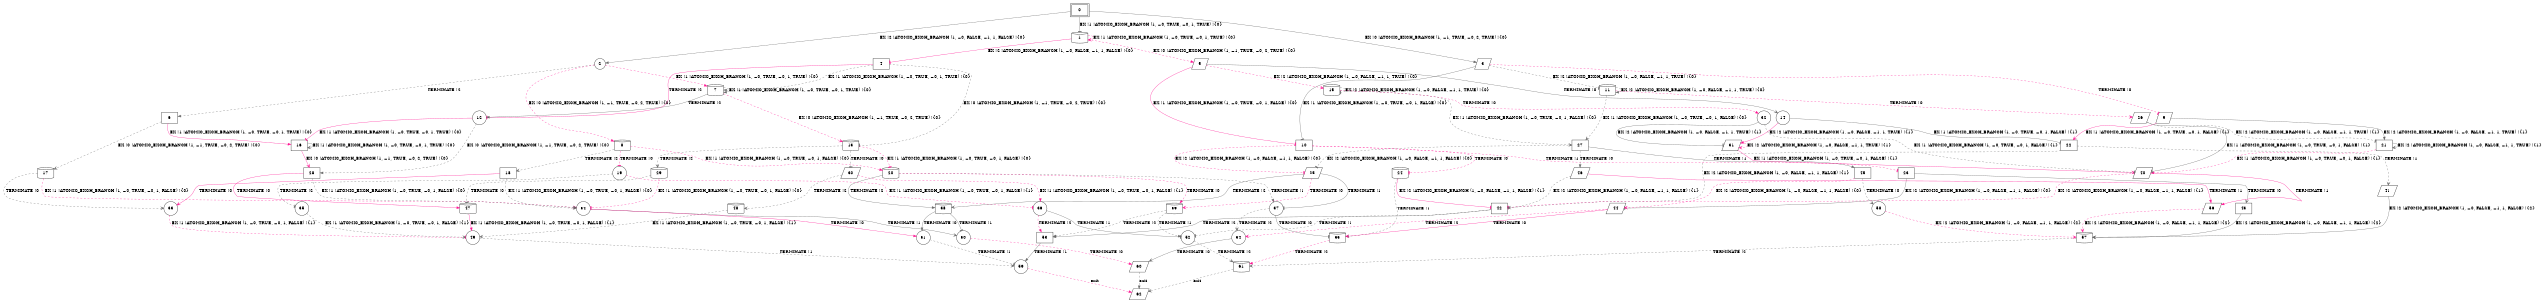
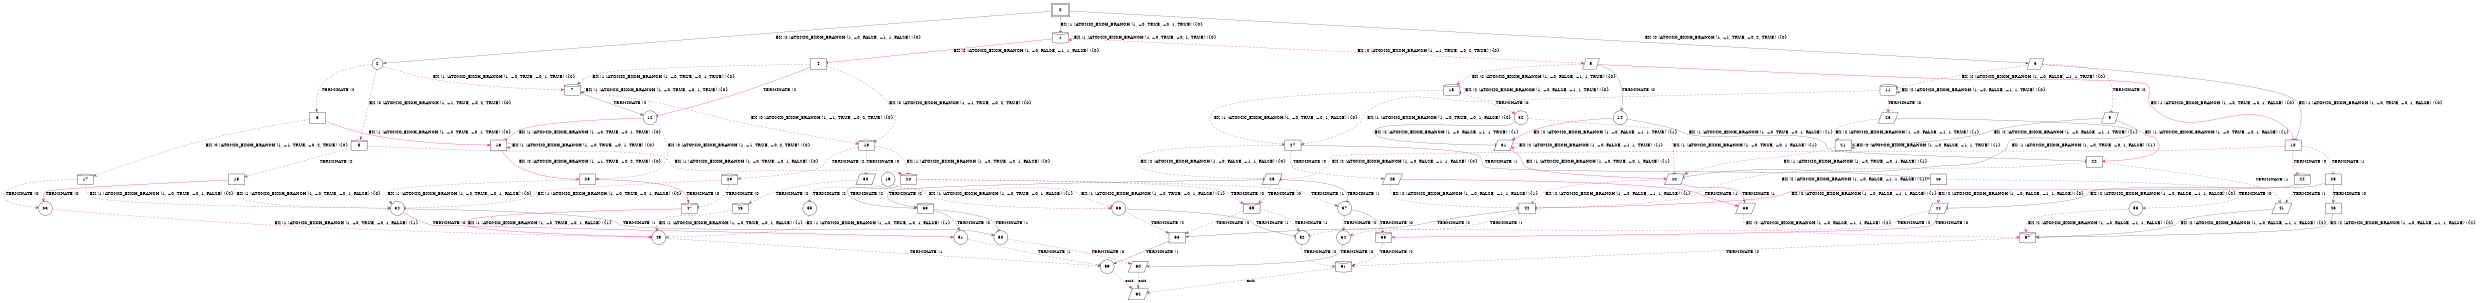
(620, 158) -> none
(1392, 226) -> (2293, 193)
